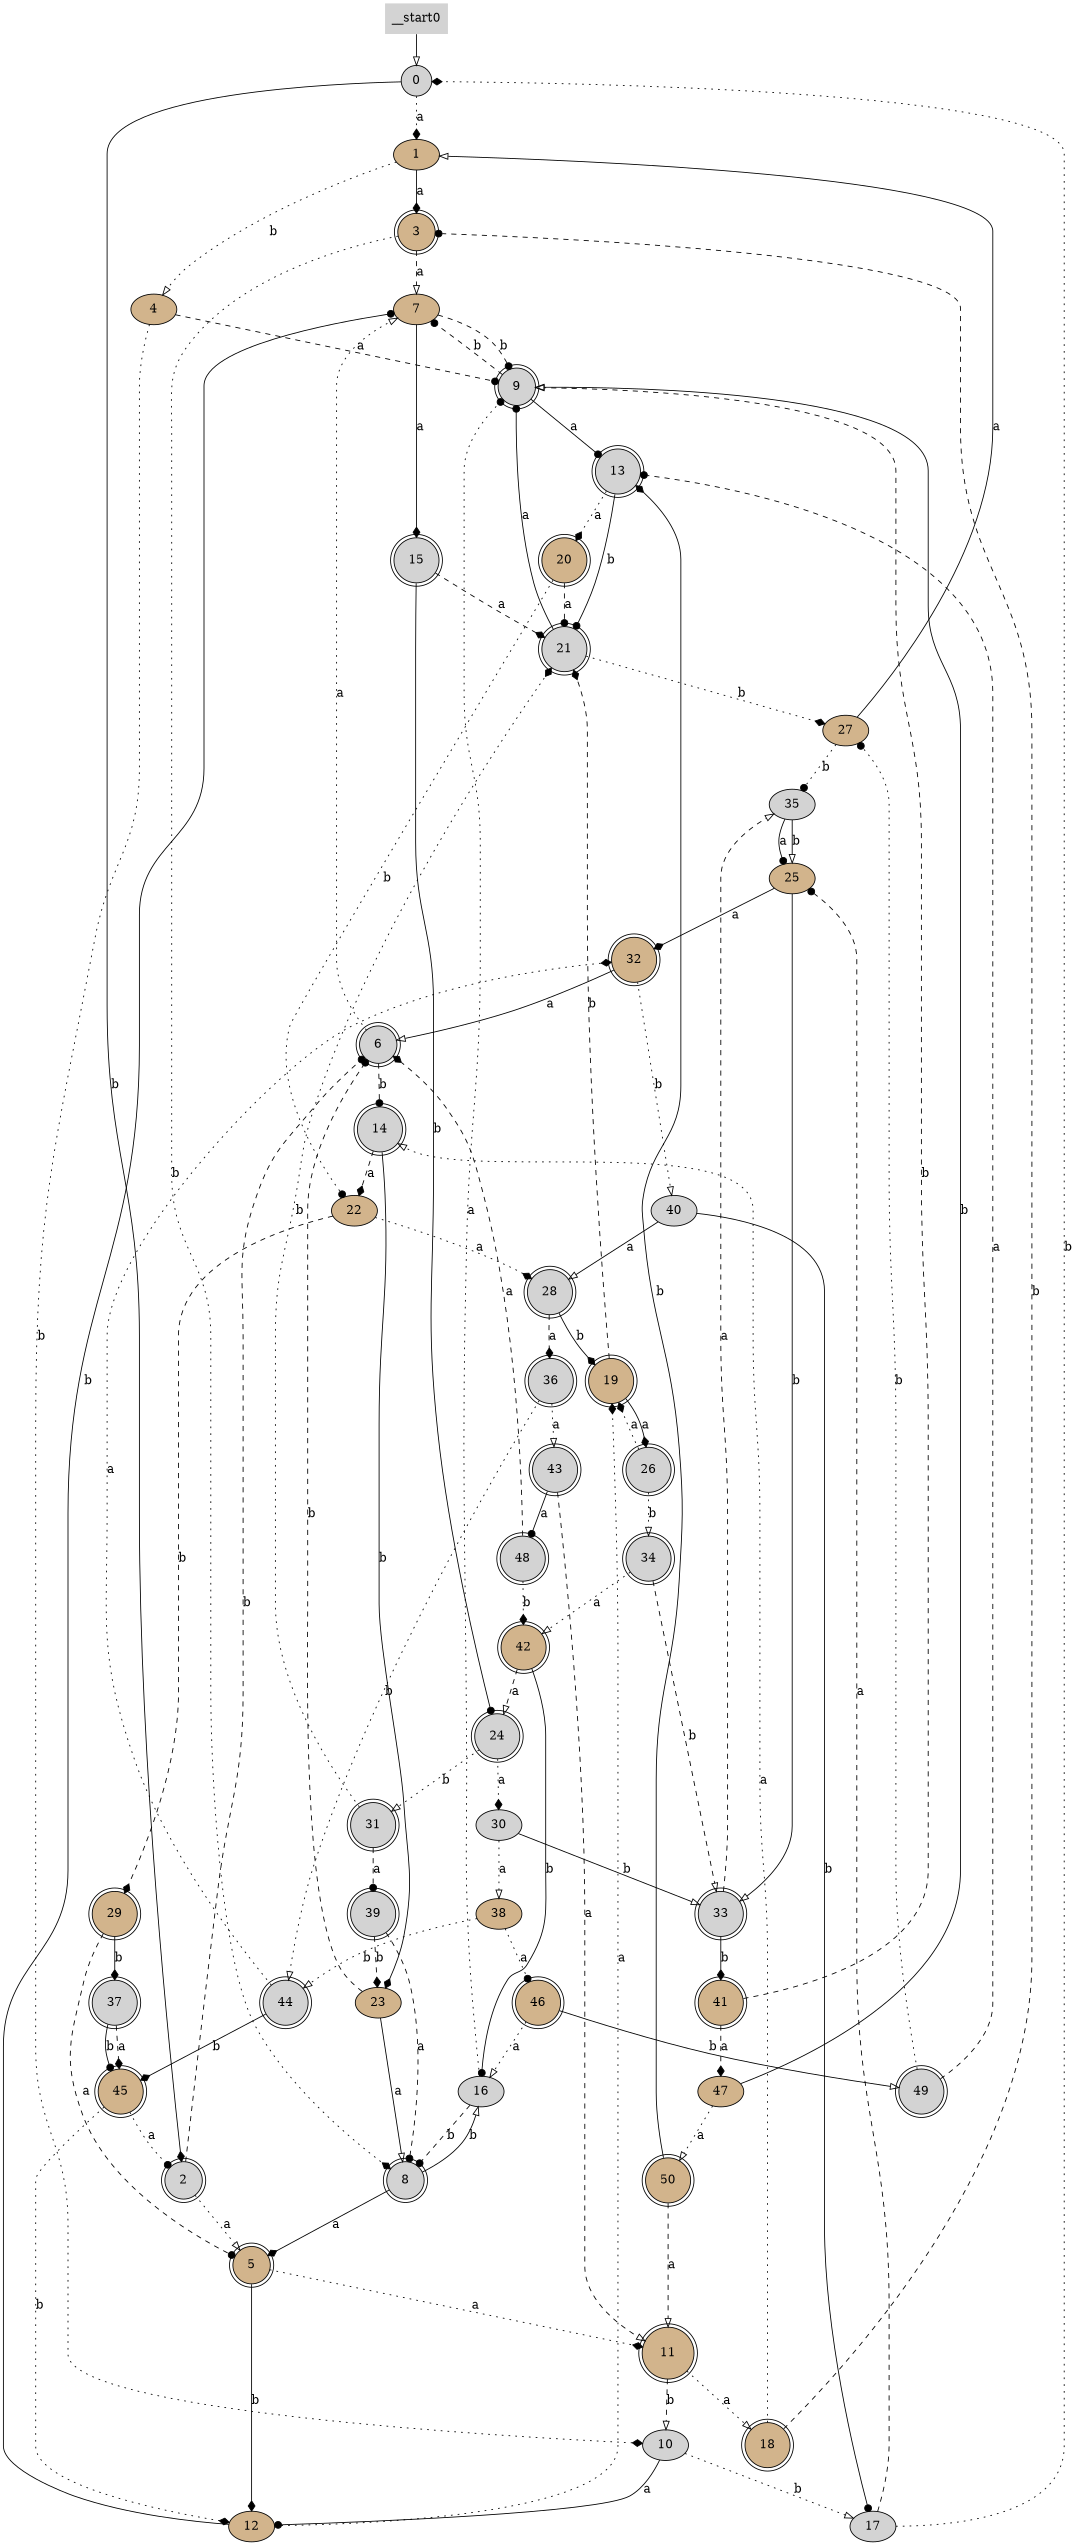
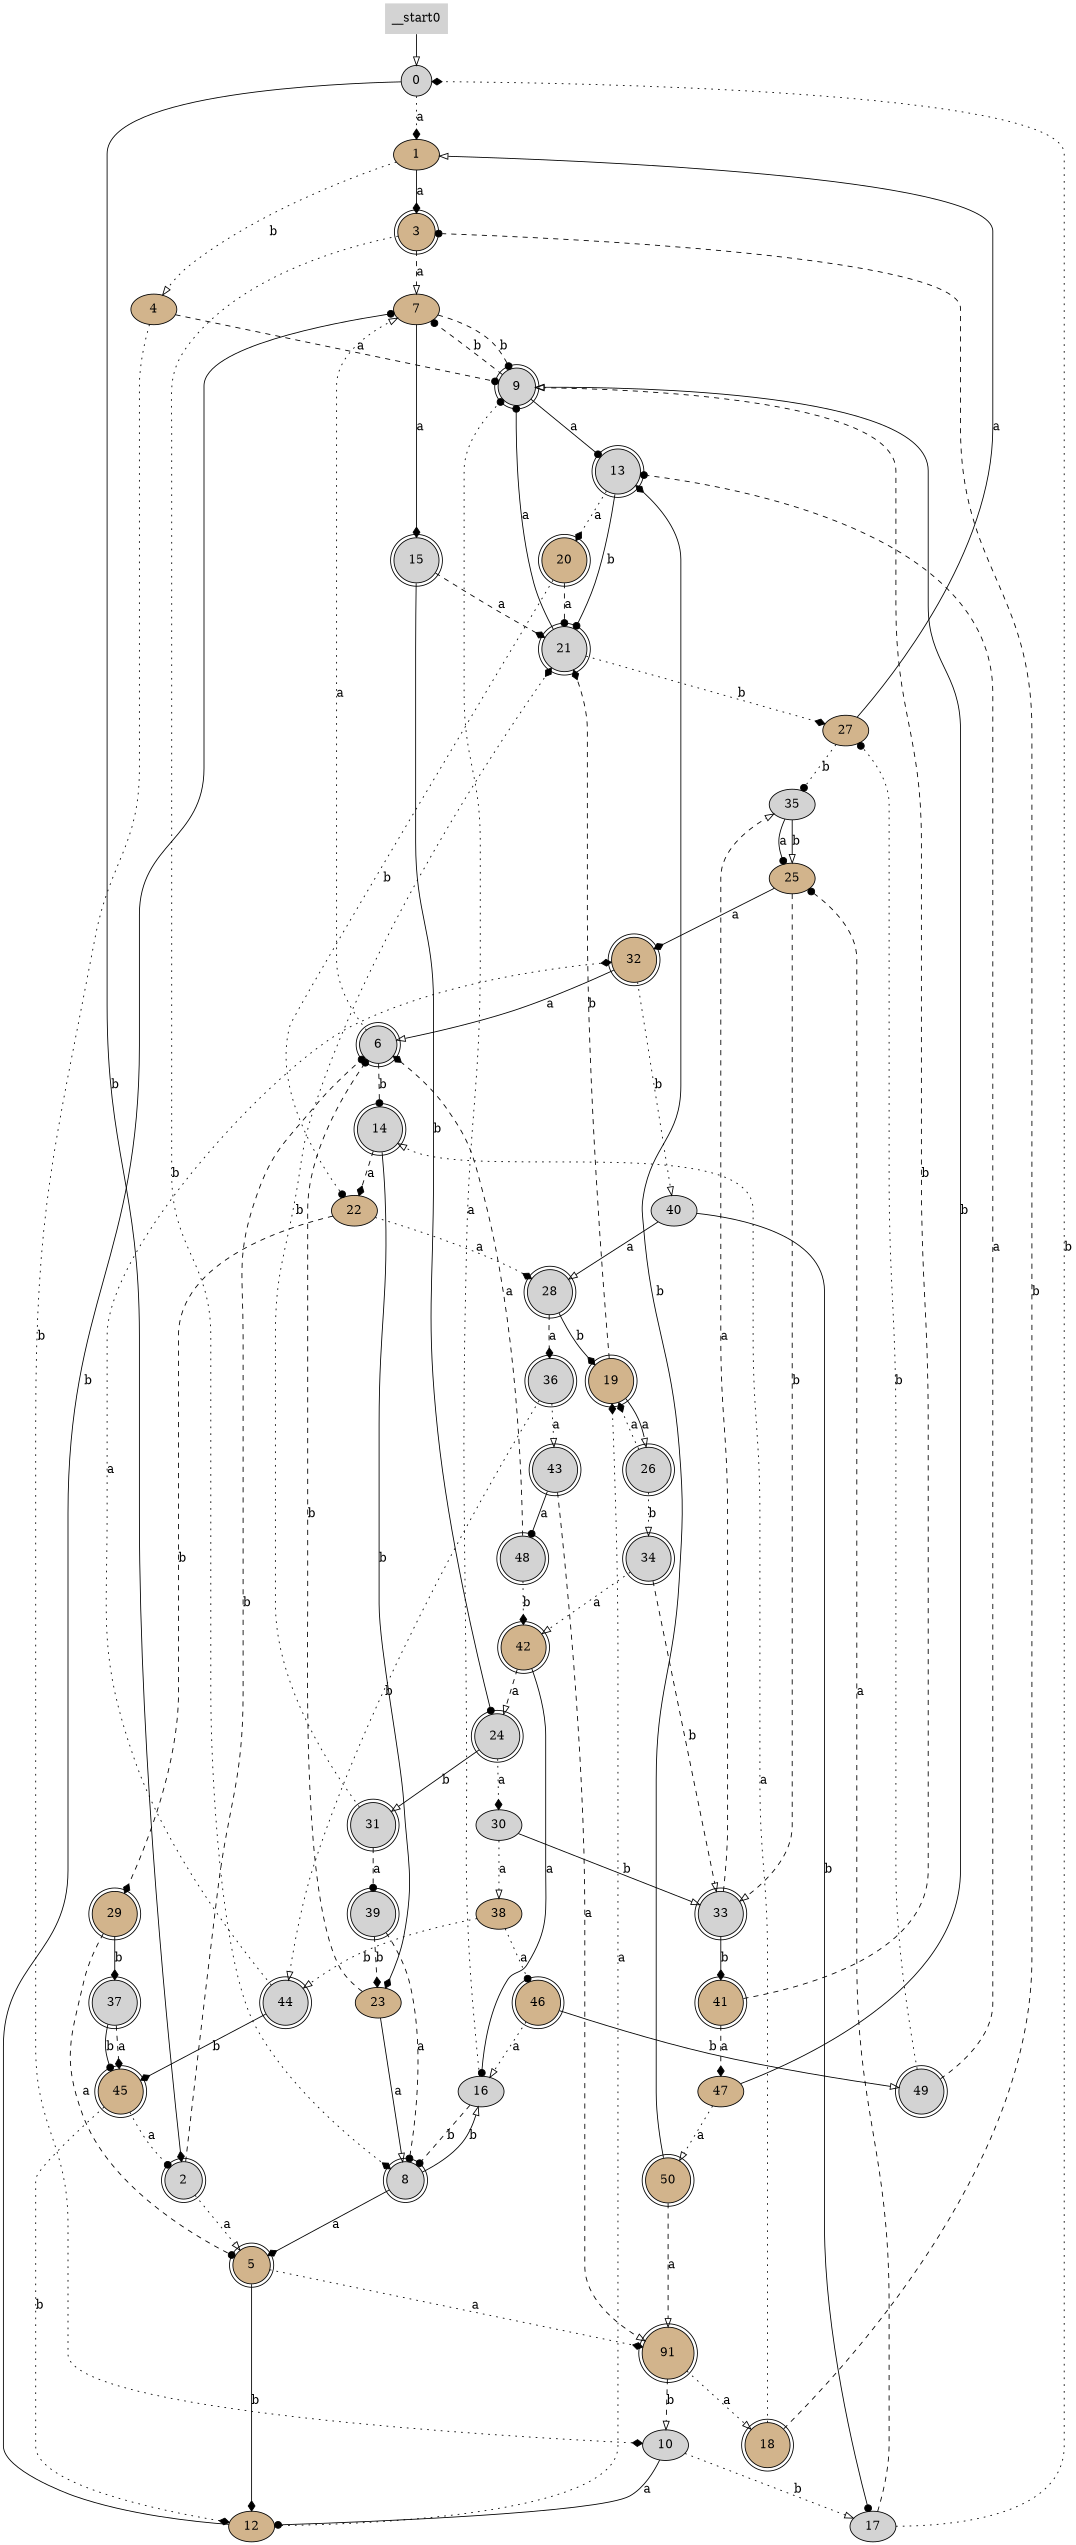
(792, 1403) -> (792, 1403)
(637, 1417) -> (637, 1417)
(439, 1778) -> (439, 1778)
(550, 1870) -> (550, 1870)
(668, 2353) -> (668, 2353)
